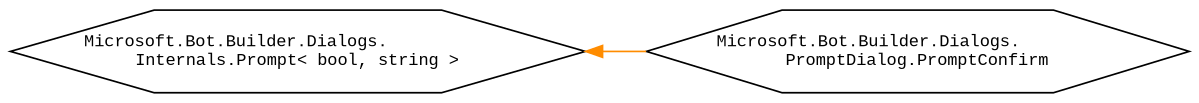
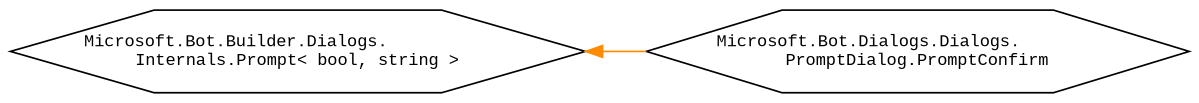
(918, 51) -> (918, 51)
